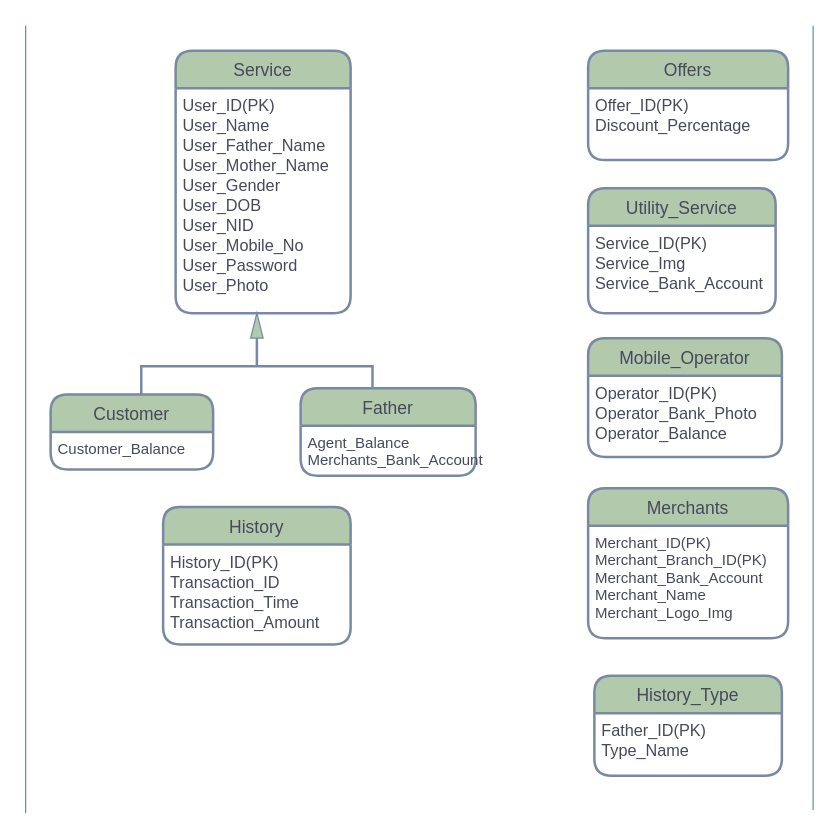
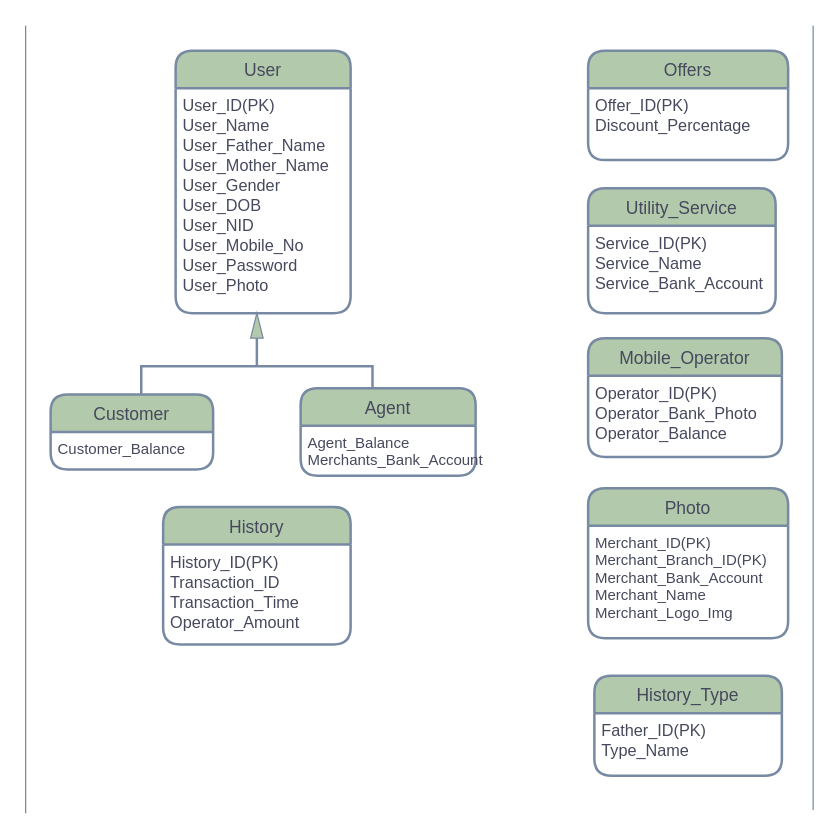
(263, 70) -> (263, 70)
(657, 243) -> (657, 243)
(388, 408) -> (388, 408)
(688, 508) -> (688, 508)
(232, 562) -> (232, 562)
